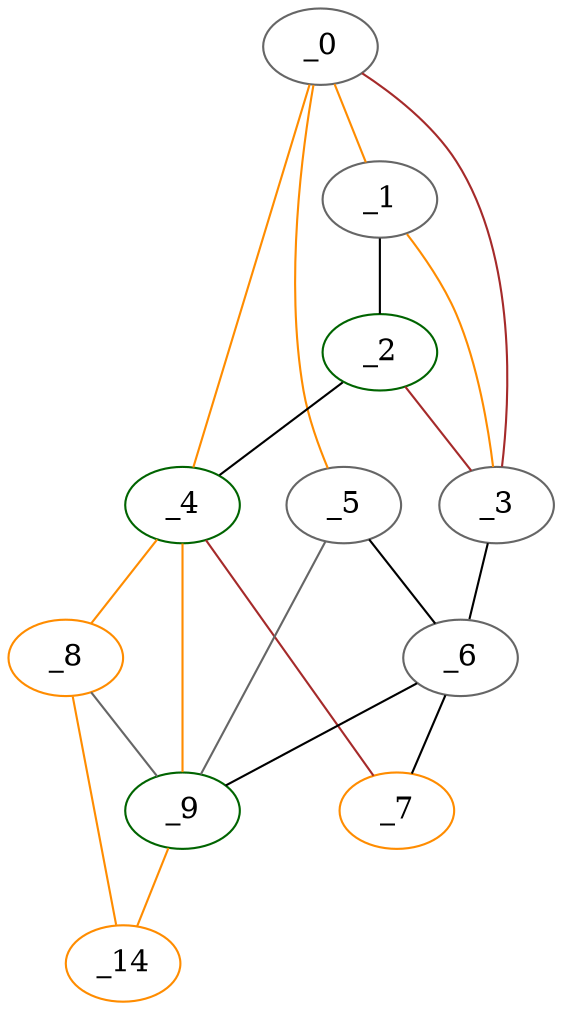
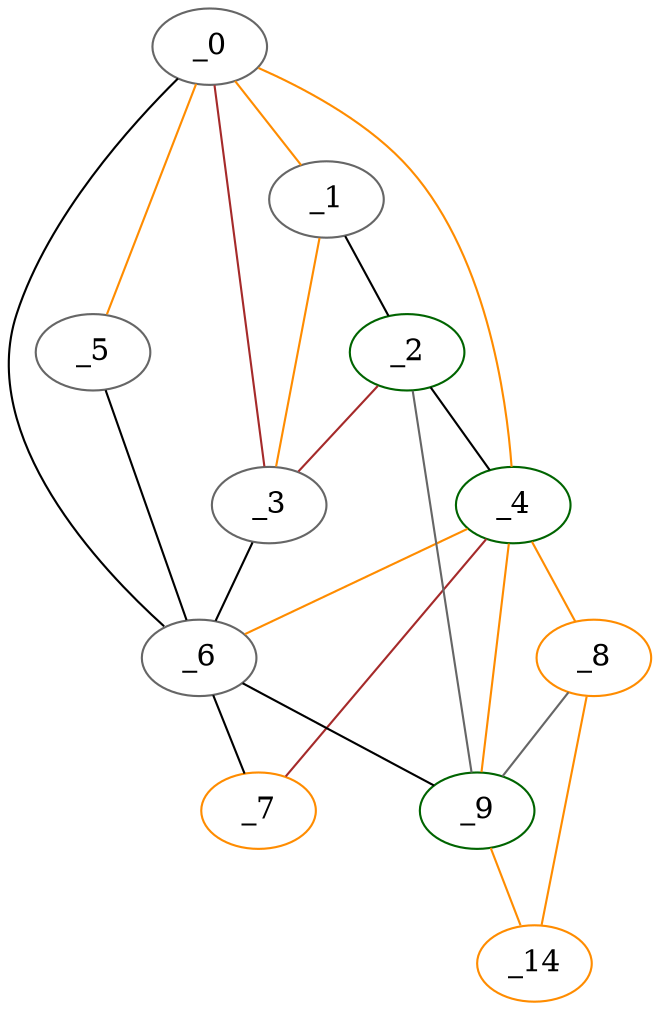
none -> (10, 351)
none -> (356, 581)
(263, 658) -> (441, 572)
